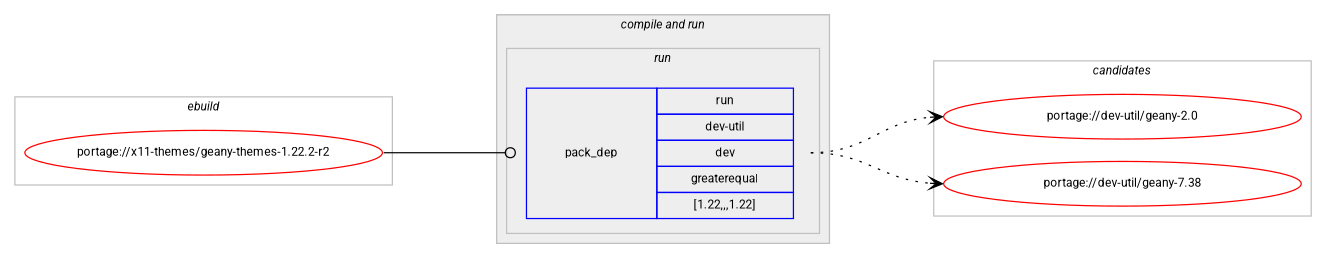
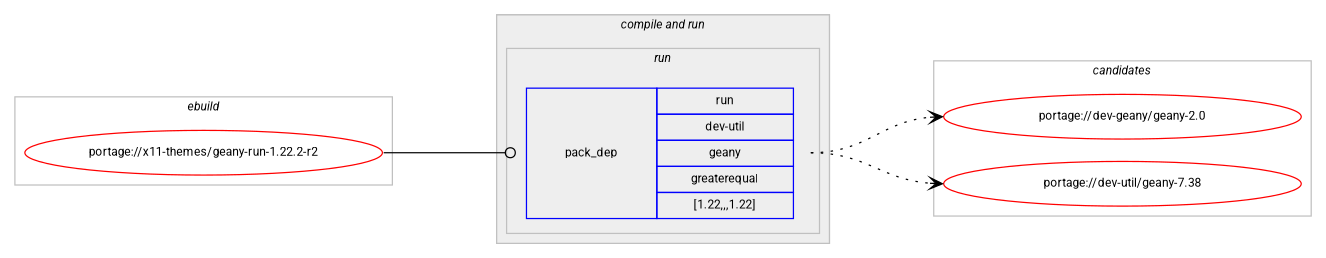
(1122, 117) -> (1122, 117)
(204, 153) -> (204, 153)
(725, 153) -> (725, 153)
